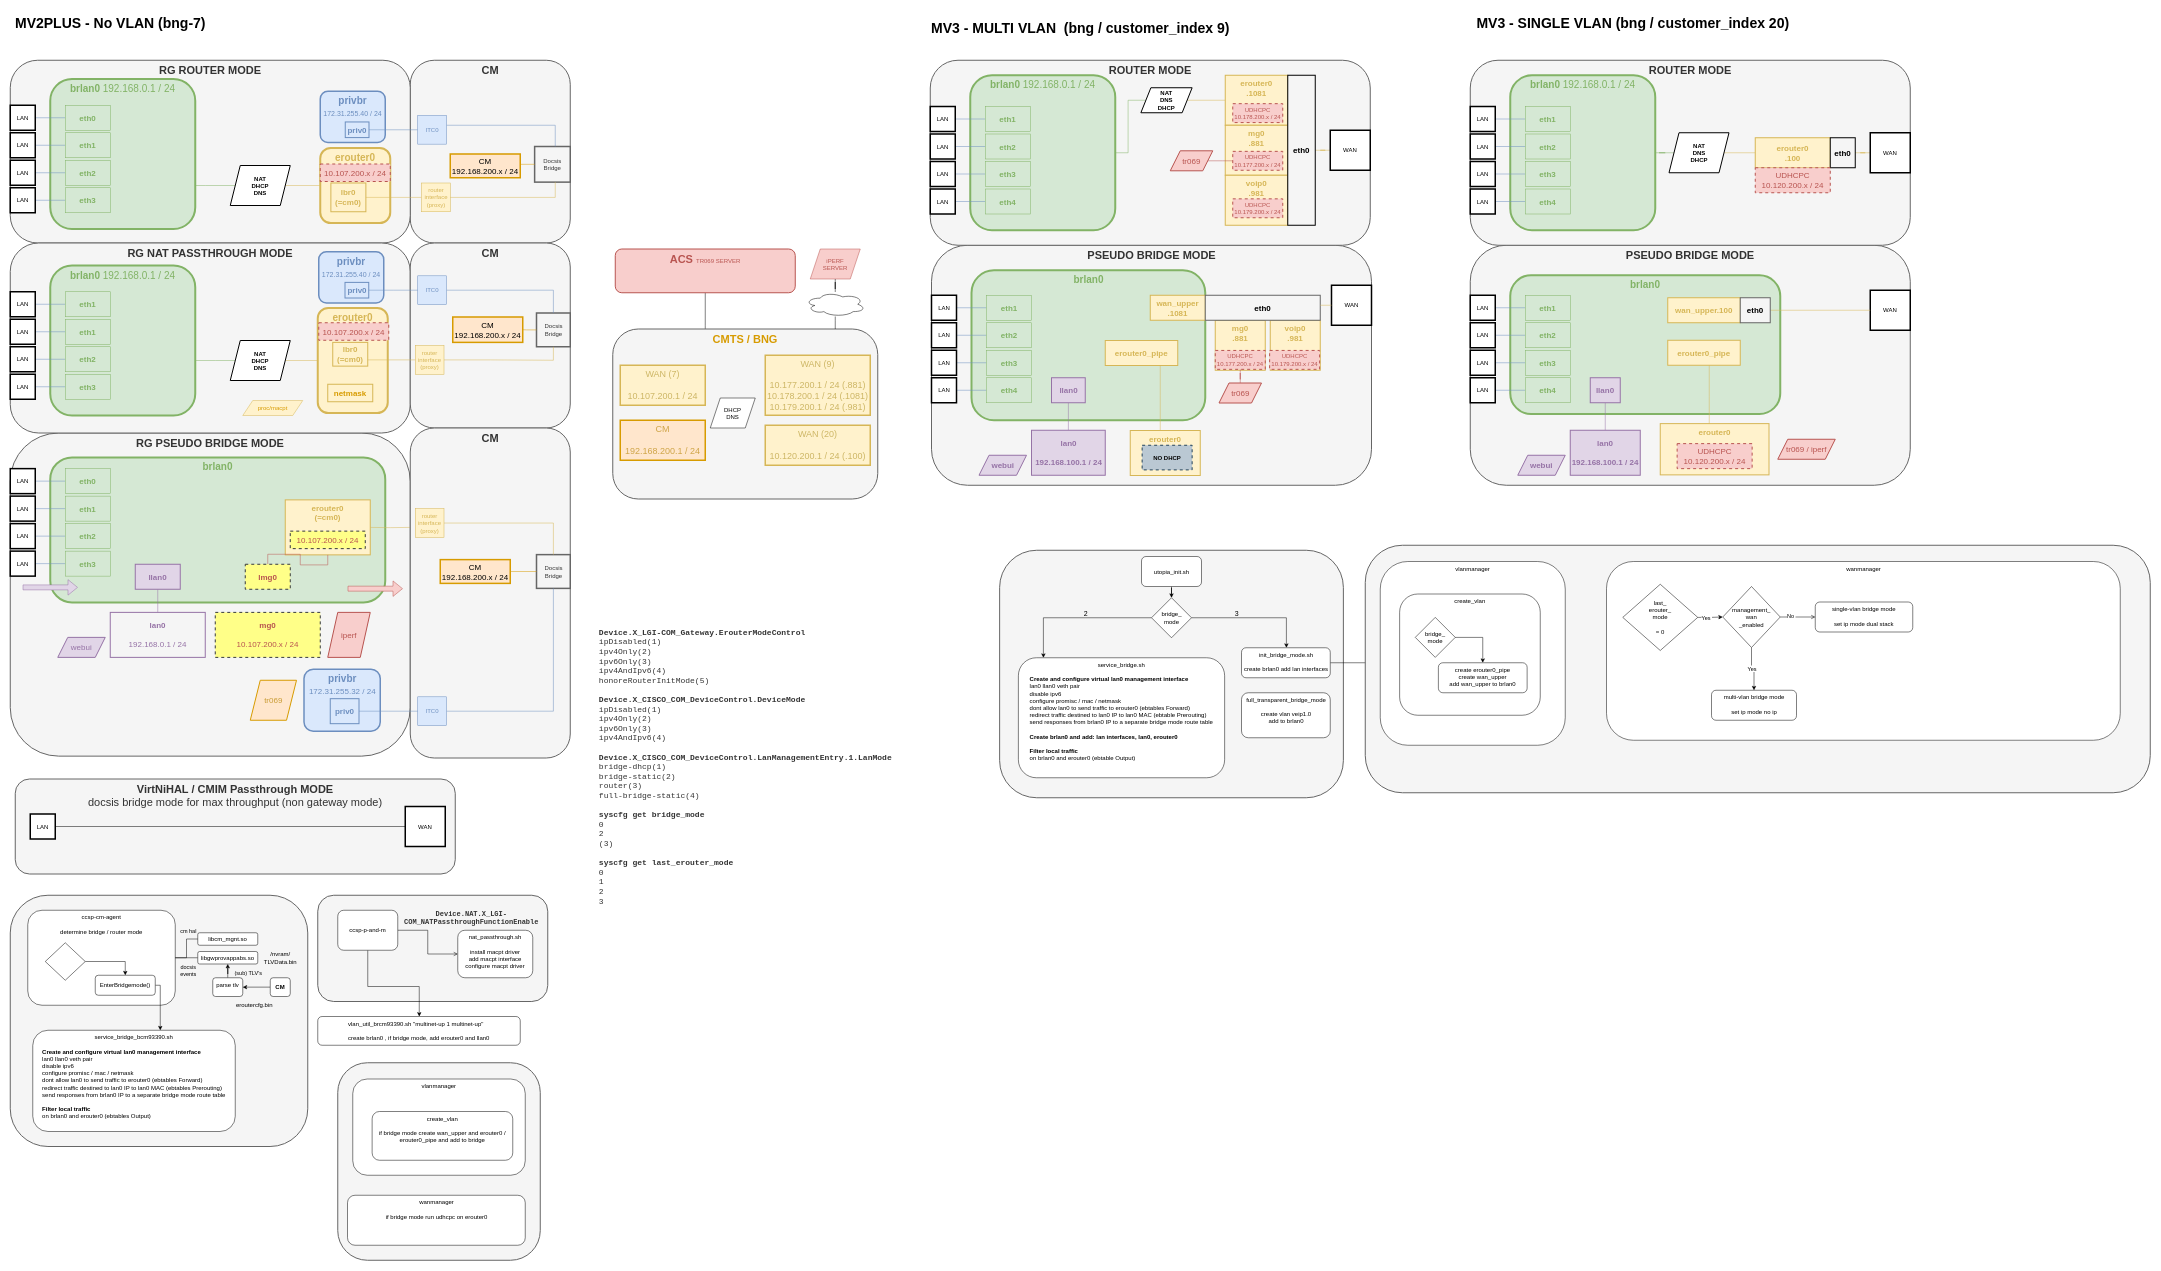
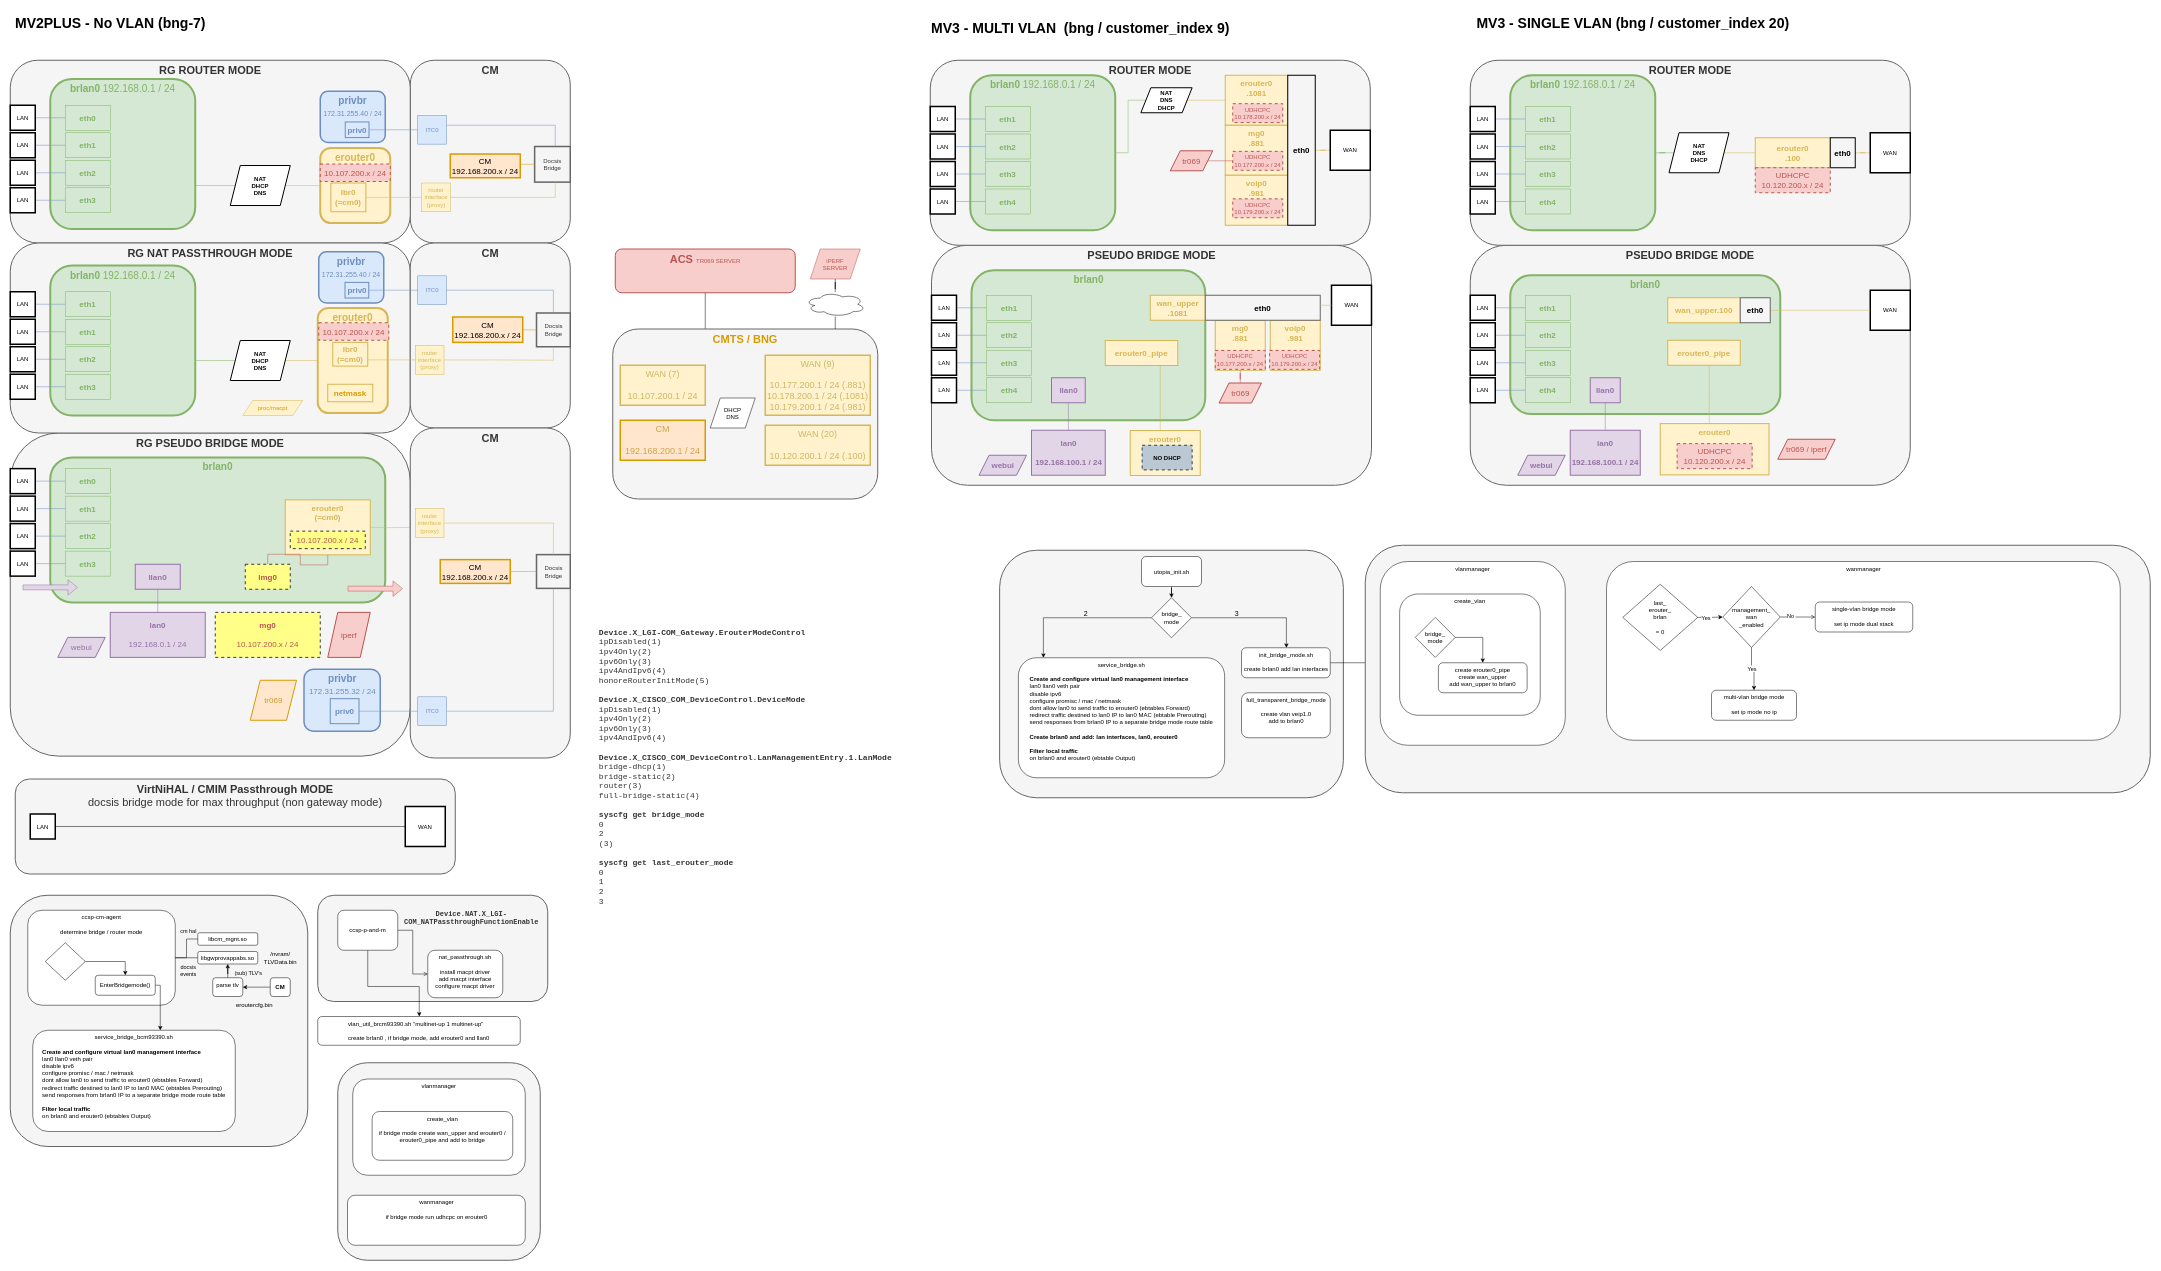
(1660, 617) -> (1660, 617)
(158, 635) -> (158, 635)
(495, 954) -> (465, 974)
